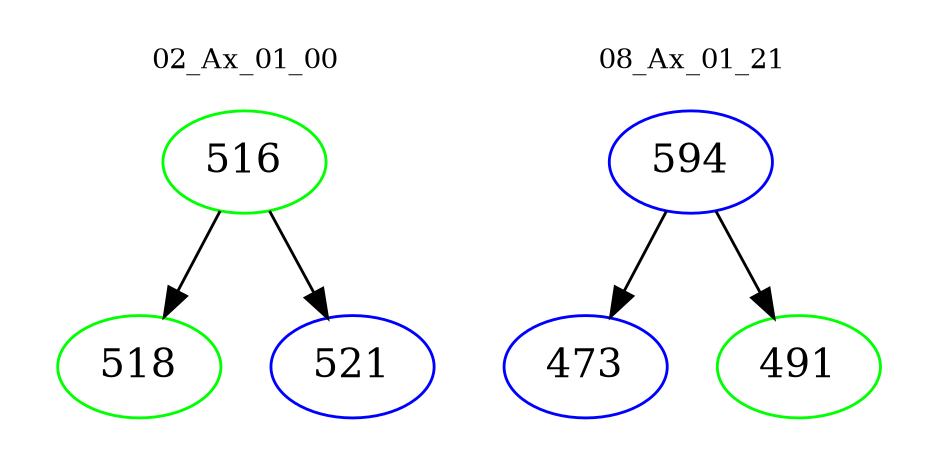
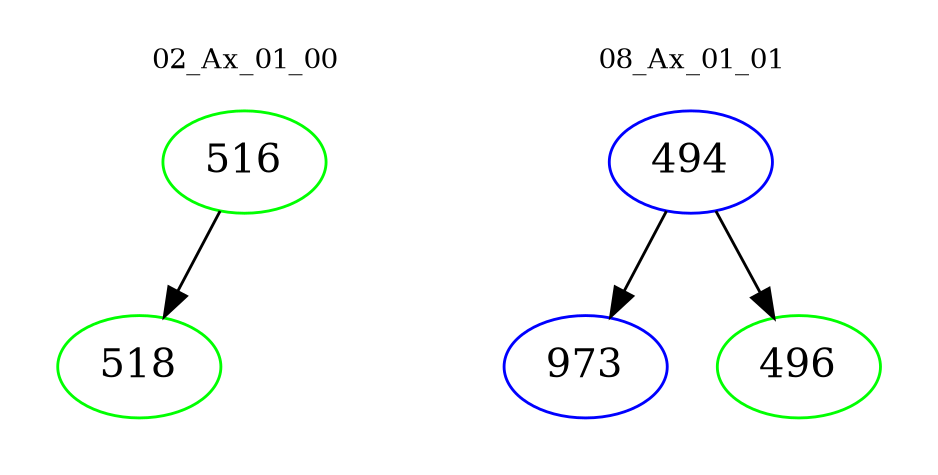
(692, 61) -> (692, 61)
(691, 162) -> (691, 162)
(353, 367) -> none
(586, 367) -> (586, 367)
(799, 367) -> (799, 367)
